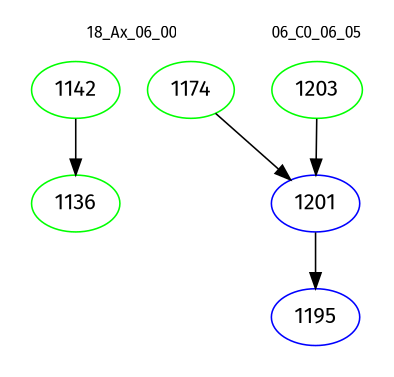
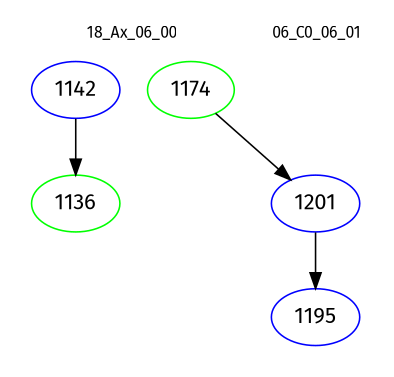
(317, 34) -> (317, 34)
(76, 90) -> (76, 90)
(317, 90) -> none
